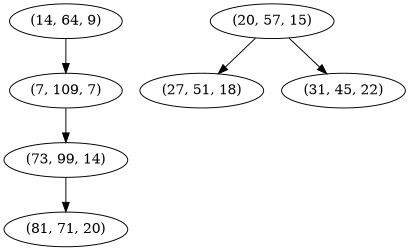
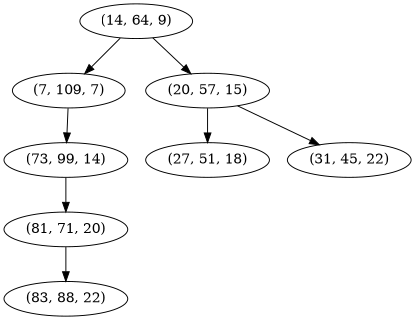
none -> (168, 52)
none -> (66, 299)
